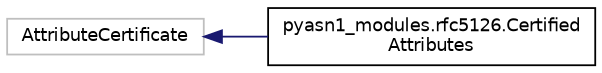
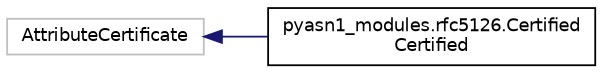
(432, 37) -> (432, 37)
